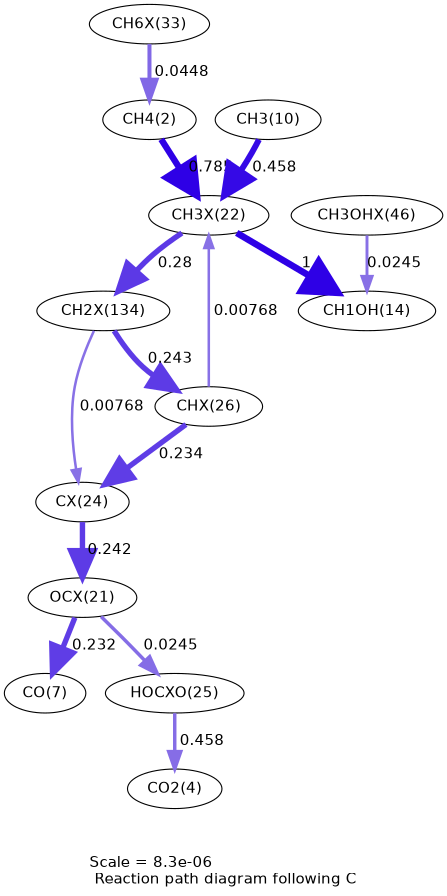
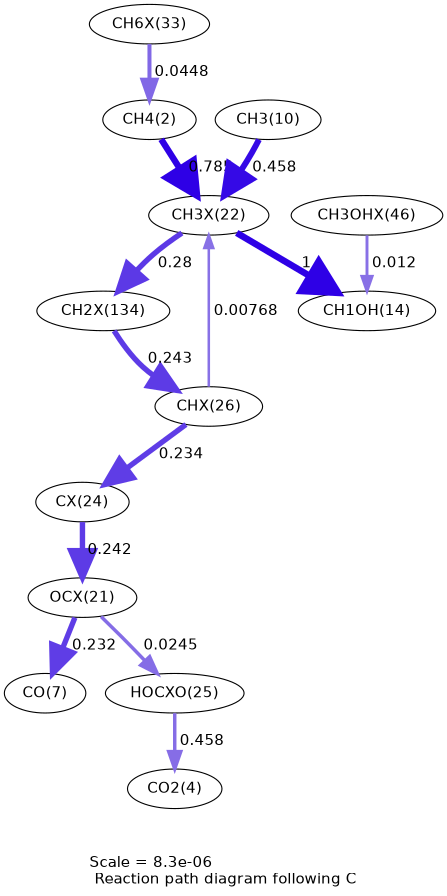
(392, 263) -> (392, 263)
(73, 399) -> none
